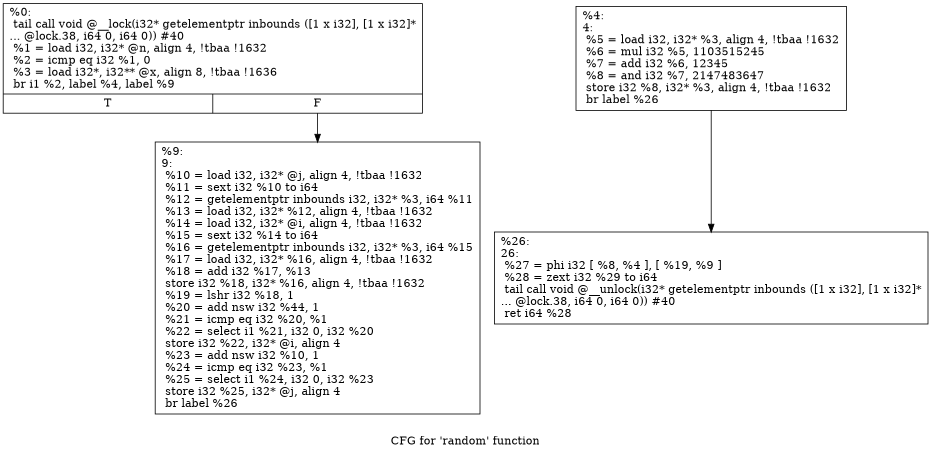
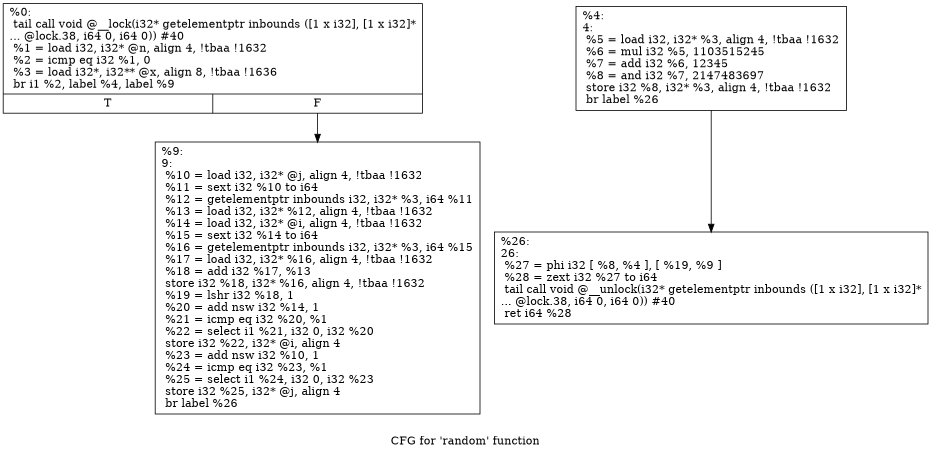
(674, 76) -> (674, 76)
(579, 278) -> (579, 278)
(241, 308) -> (241, 308)
